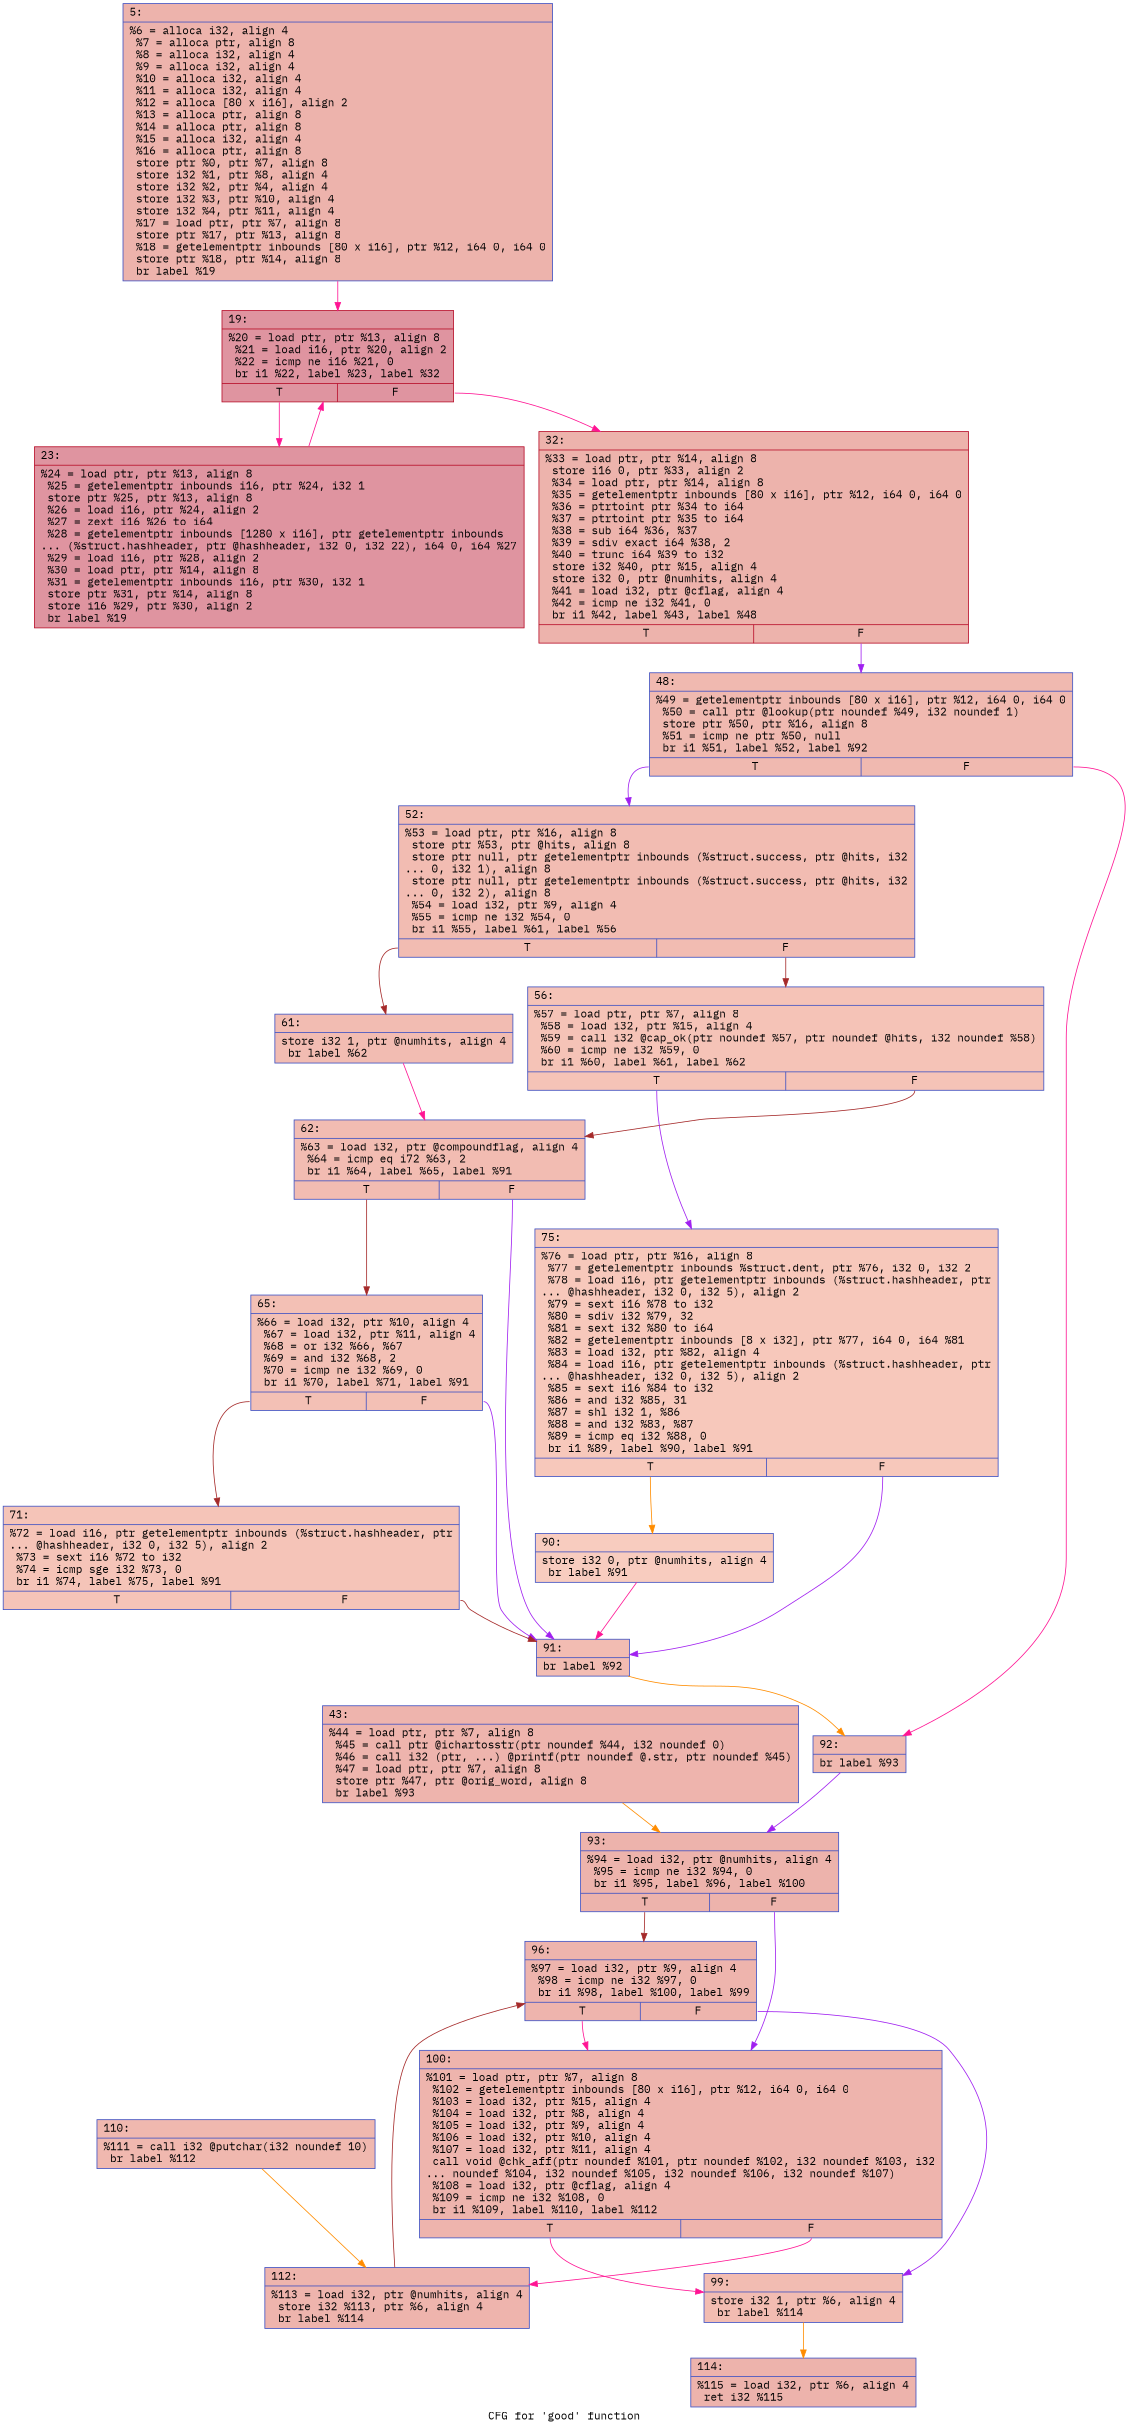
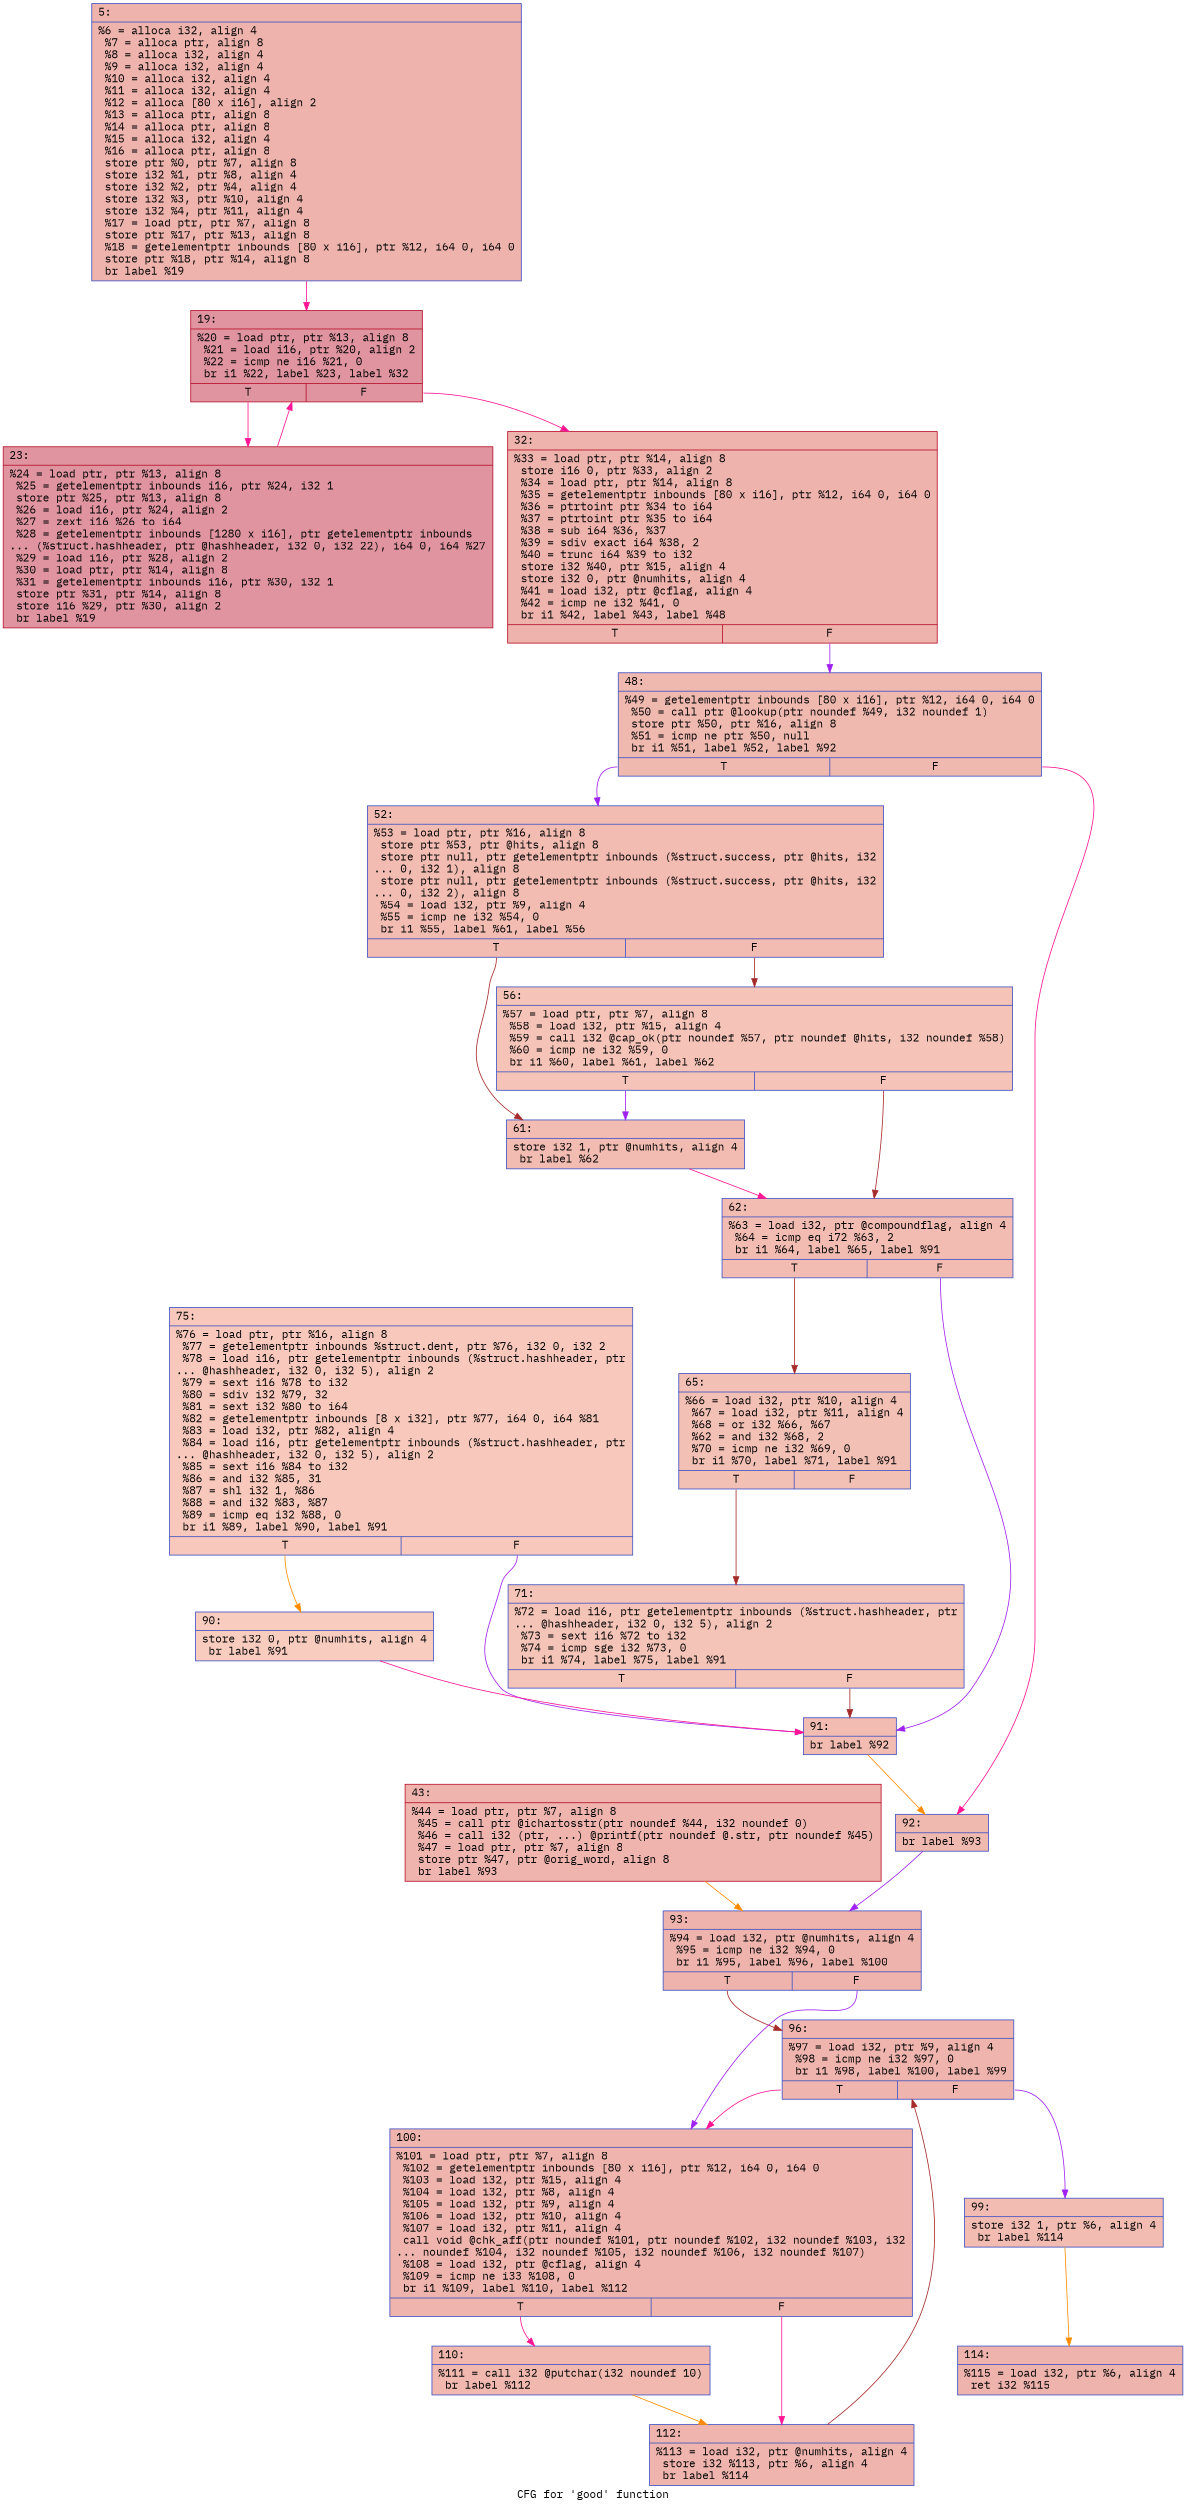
(666, 1158) -> (625, 1101)
(327, 1358) -> (755, 1437)
(496, 1524) -> none
(561, 1754) -> (643, 1833)
(515, 2198) -> (486, 2276)
(619, 2280) -> (523, 2329)
